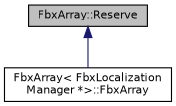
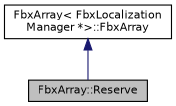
(88, 53) -> (88, 65)
